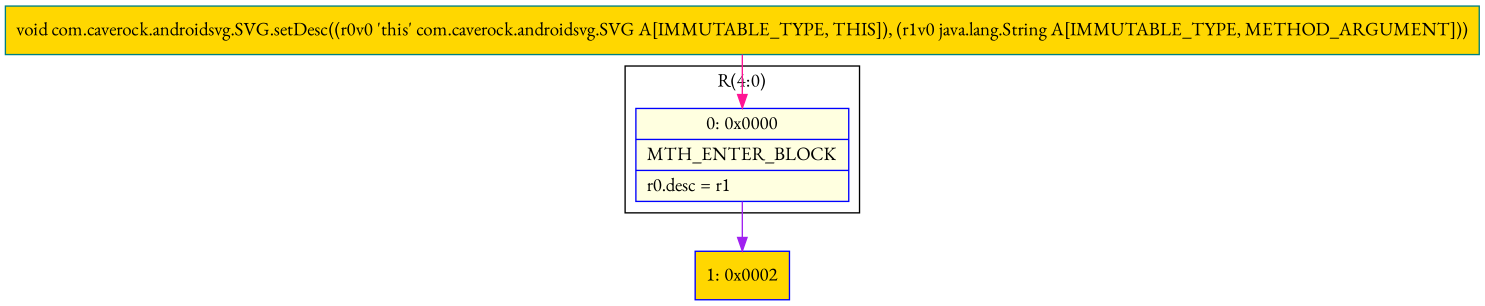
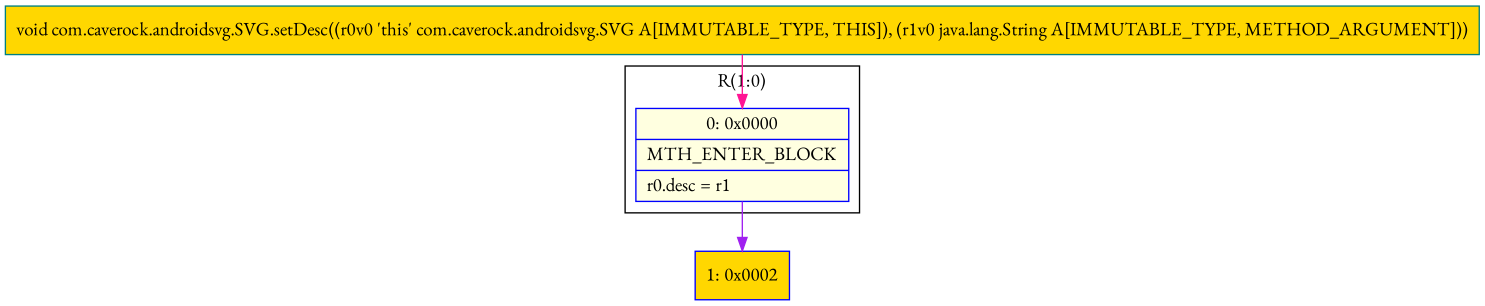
(742, 82) -> (742, 82)
